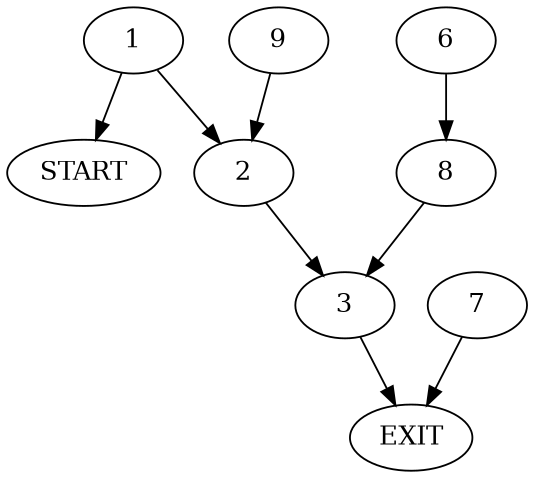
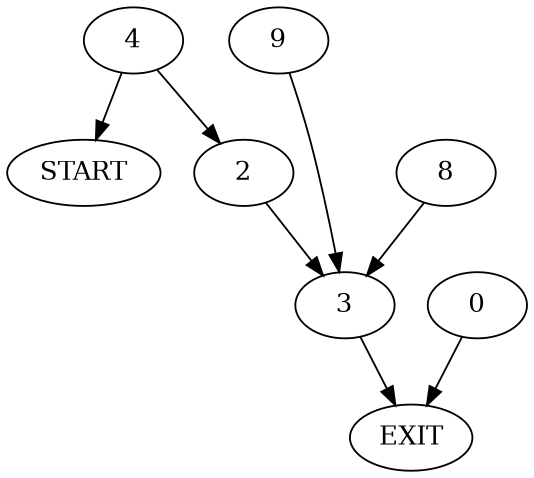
(134, 40) -> (134, 40)
(446, 40) -> none
(264, 98) -> (316, 162)
(477, 305) -> (477, 305)
